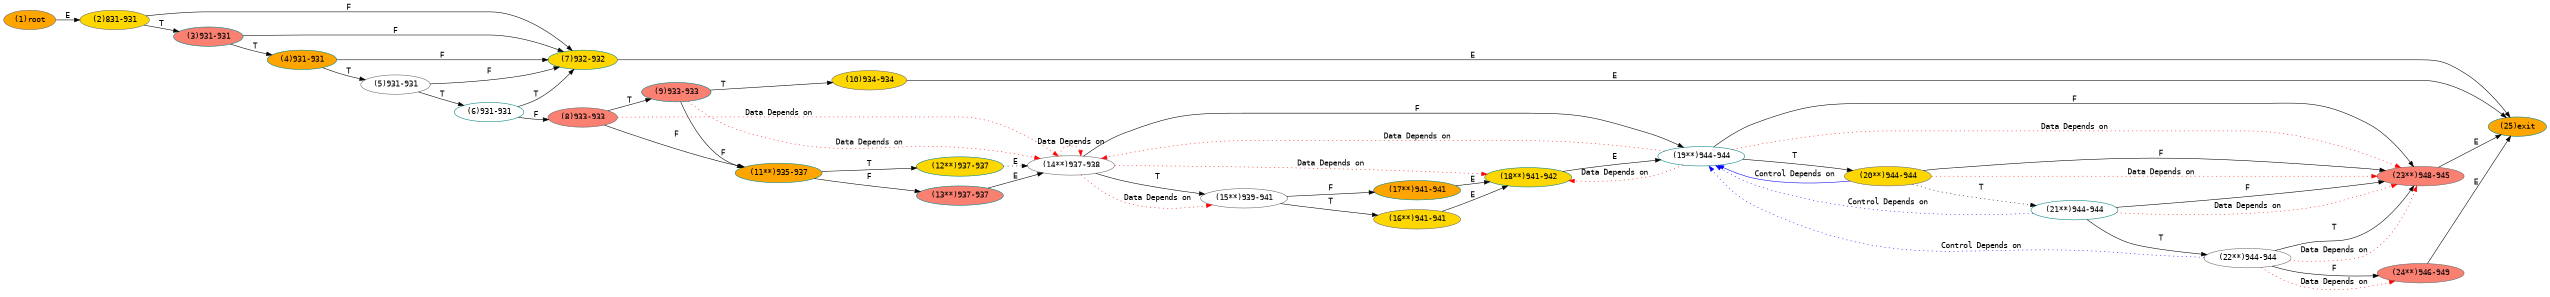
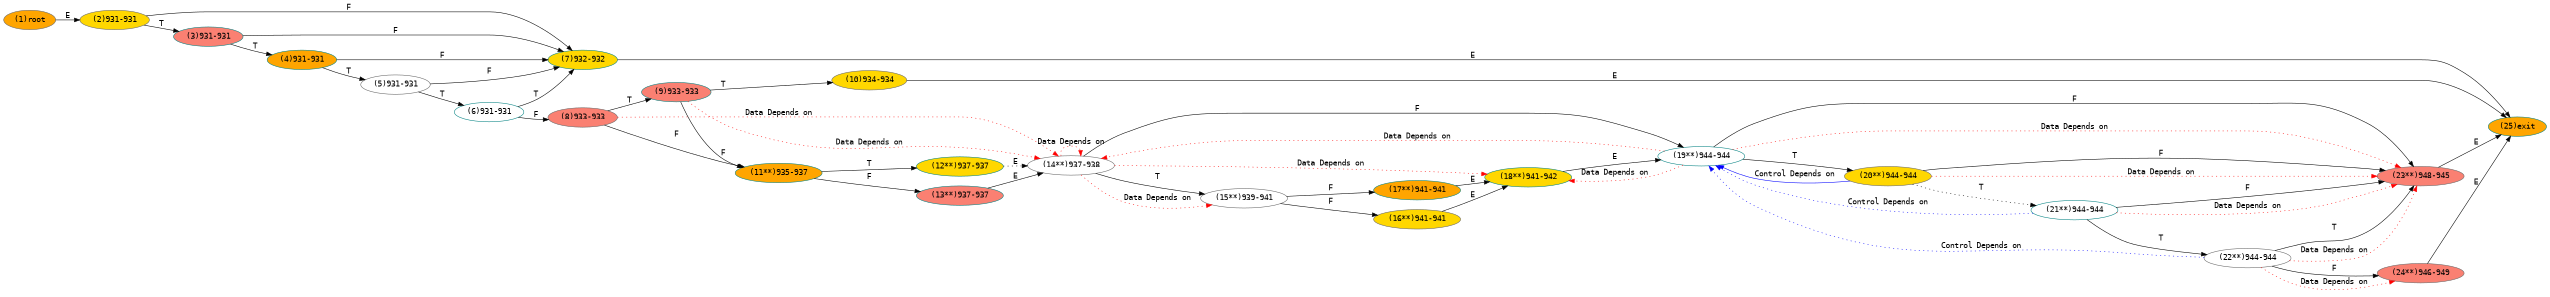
(115, 20) -> (115, 20)
(1331, 202) -> (1331, 202)
